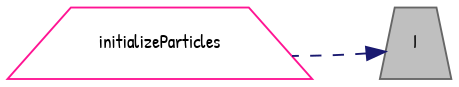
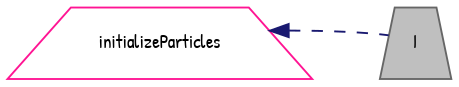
(329, 55) -> (339, 32)
